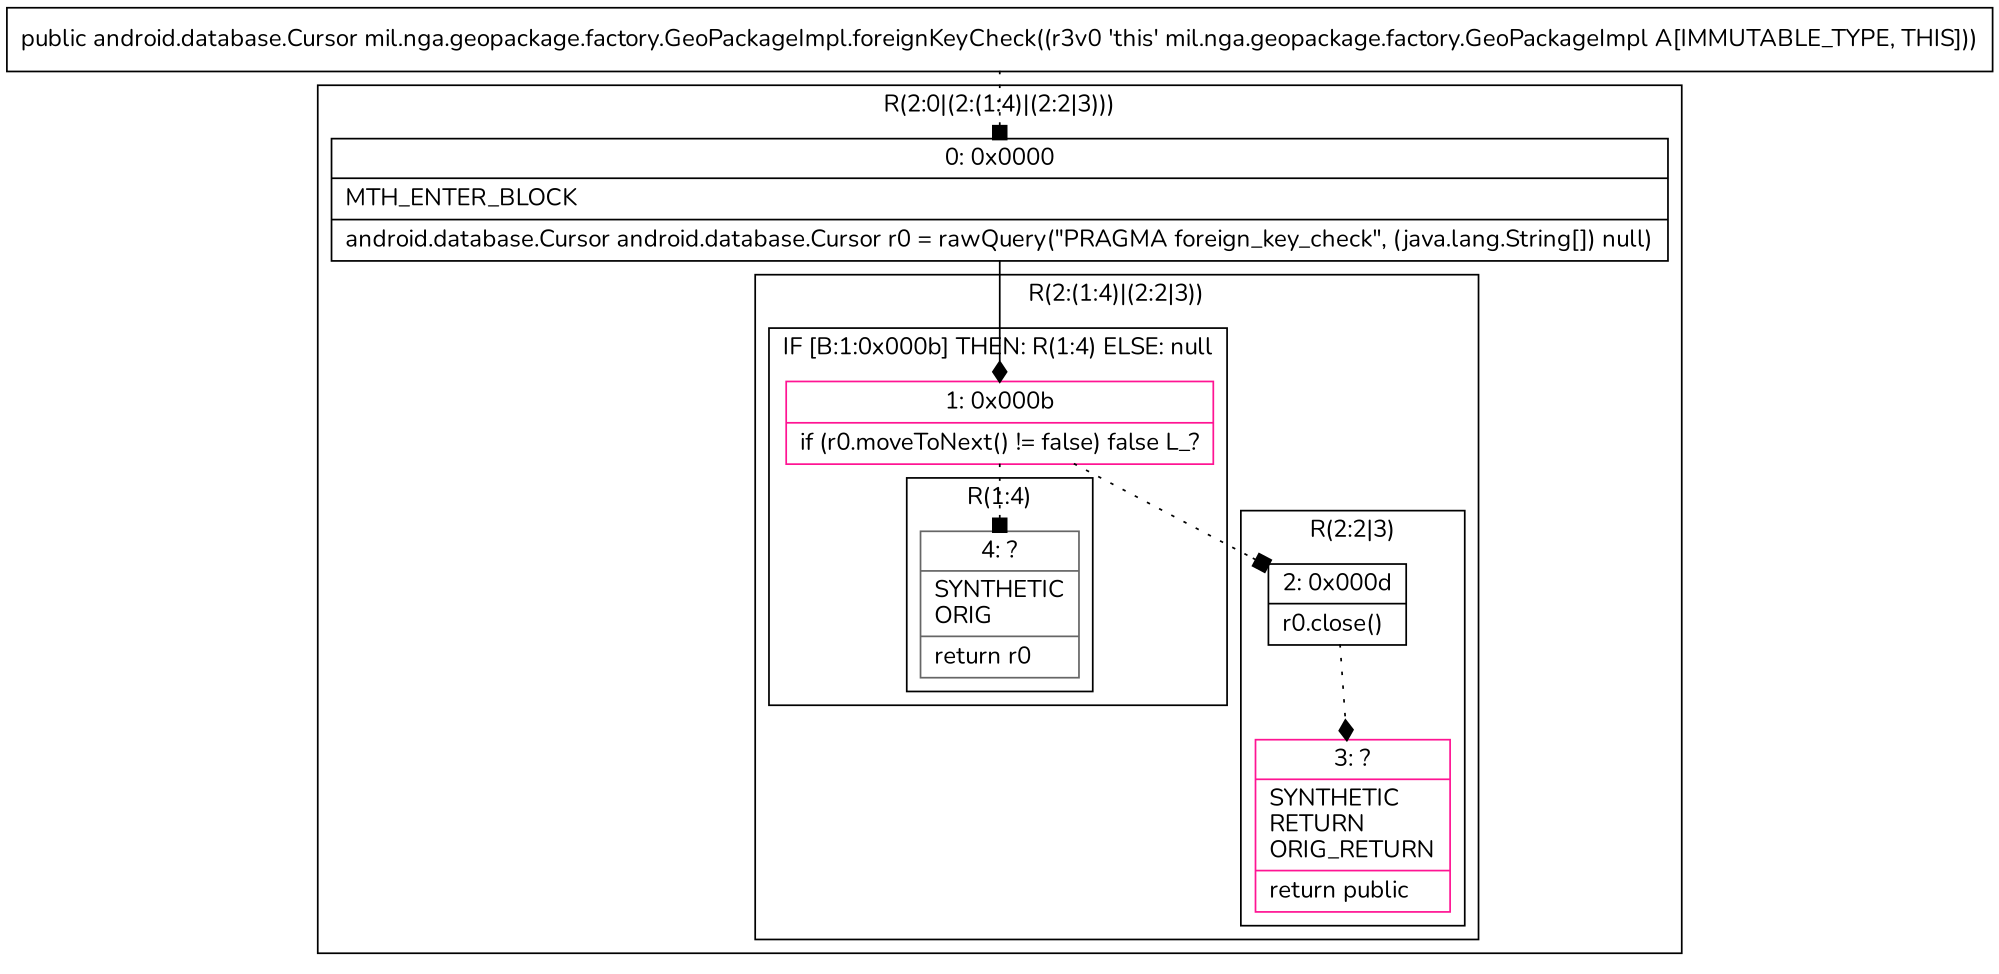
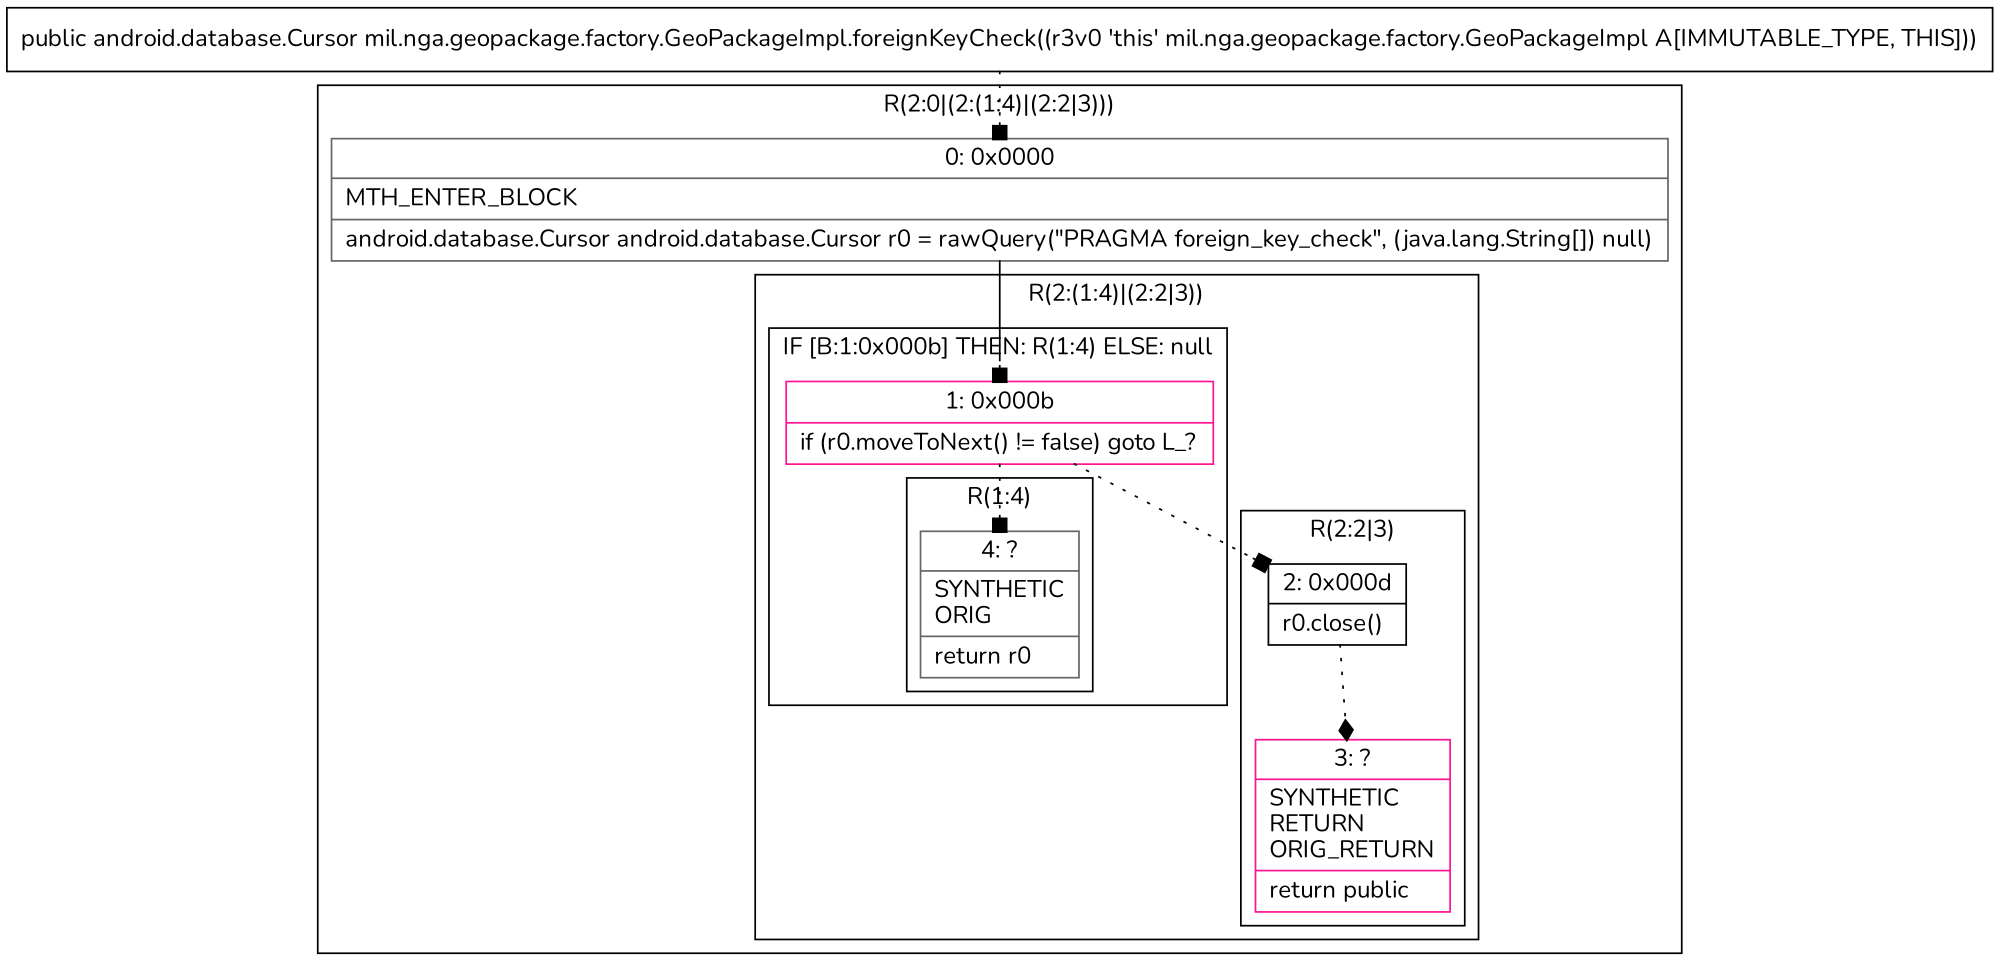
(1000, 200) -> (1000, 200)
(1000, 311) -> (1000, 311)
(1000, 443) -> (998, 443)
